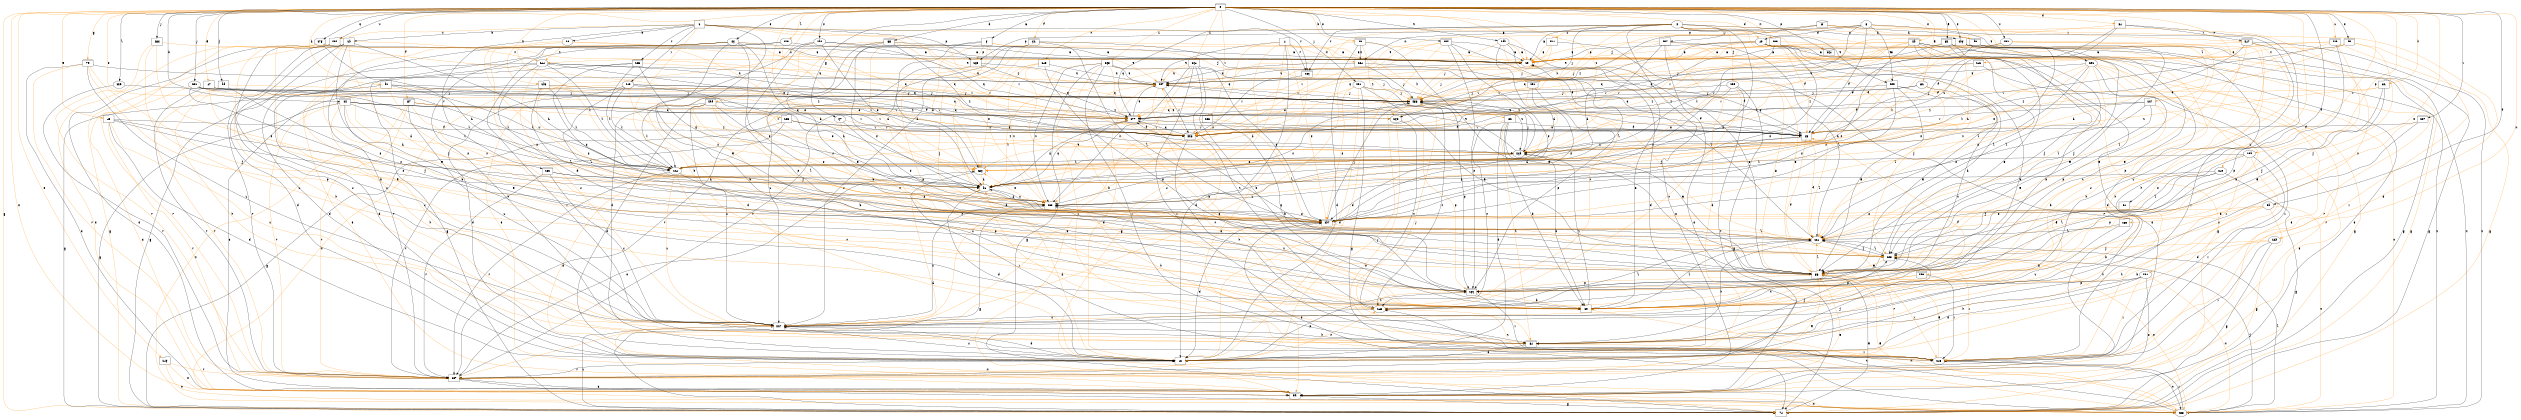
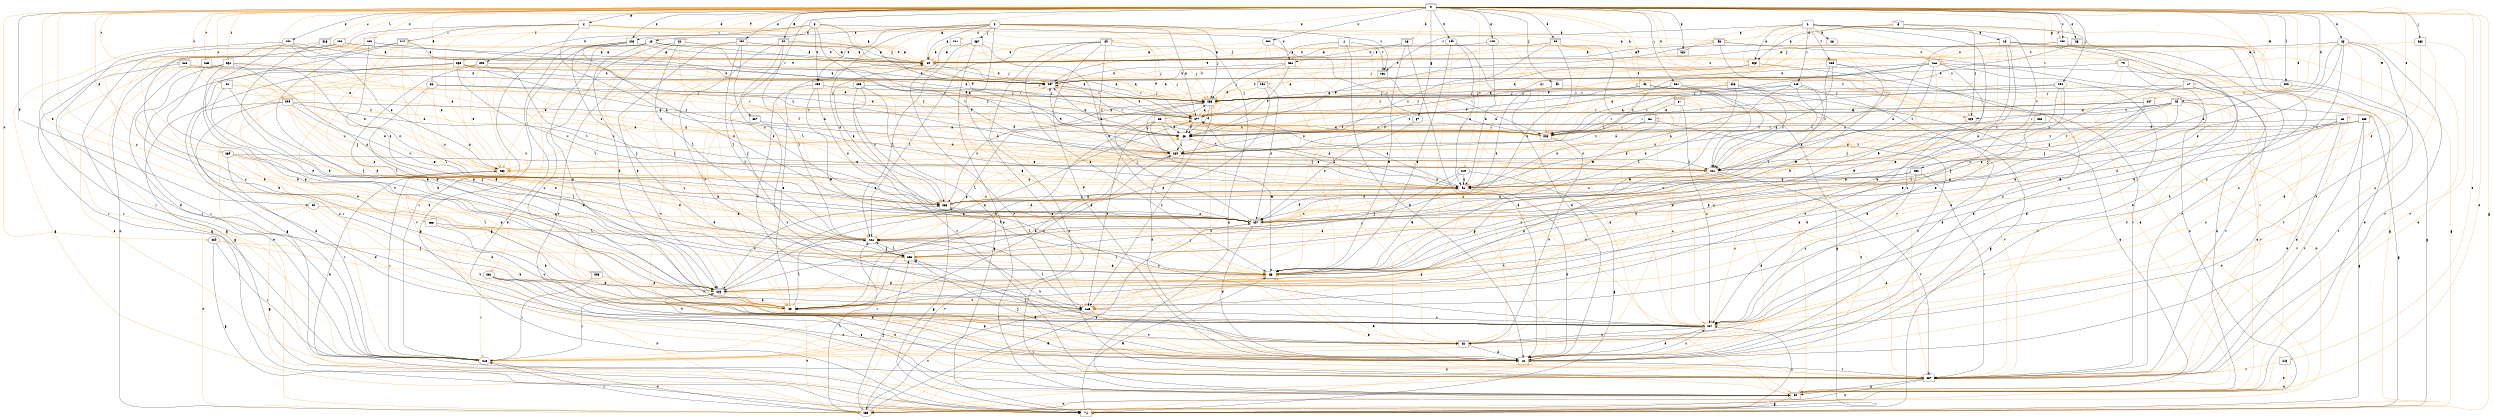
(2183, 31) -> (451, 31)
(1619, 136) -> (854, 136)
(2124, 206) -> none
